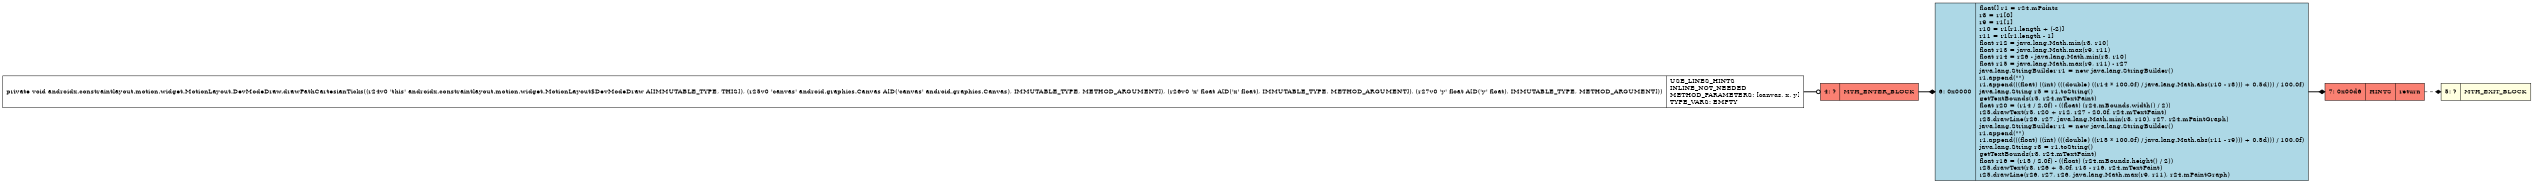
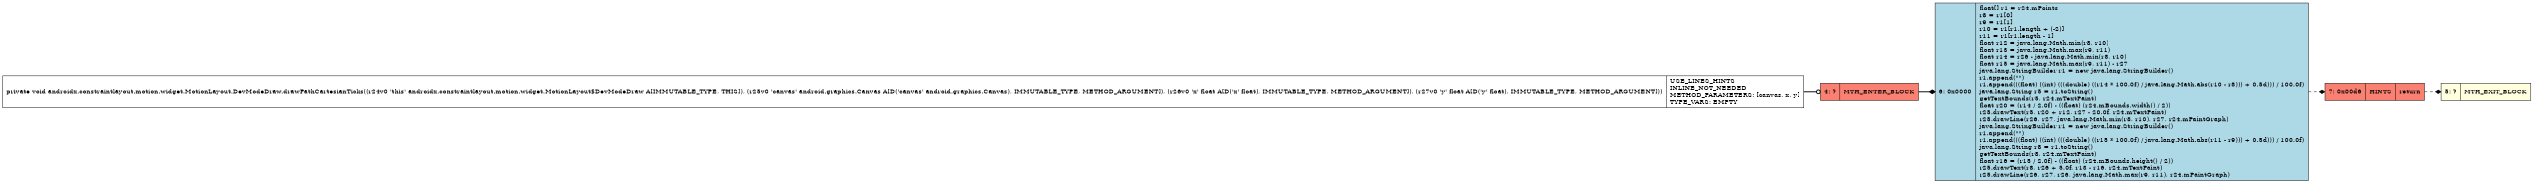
(2314, 92) -> (2314, 92)
